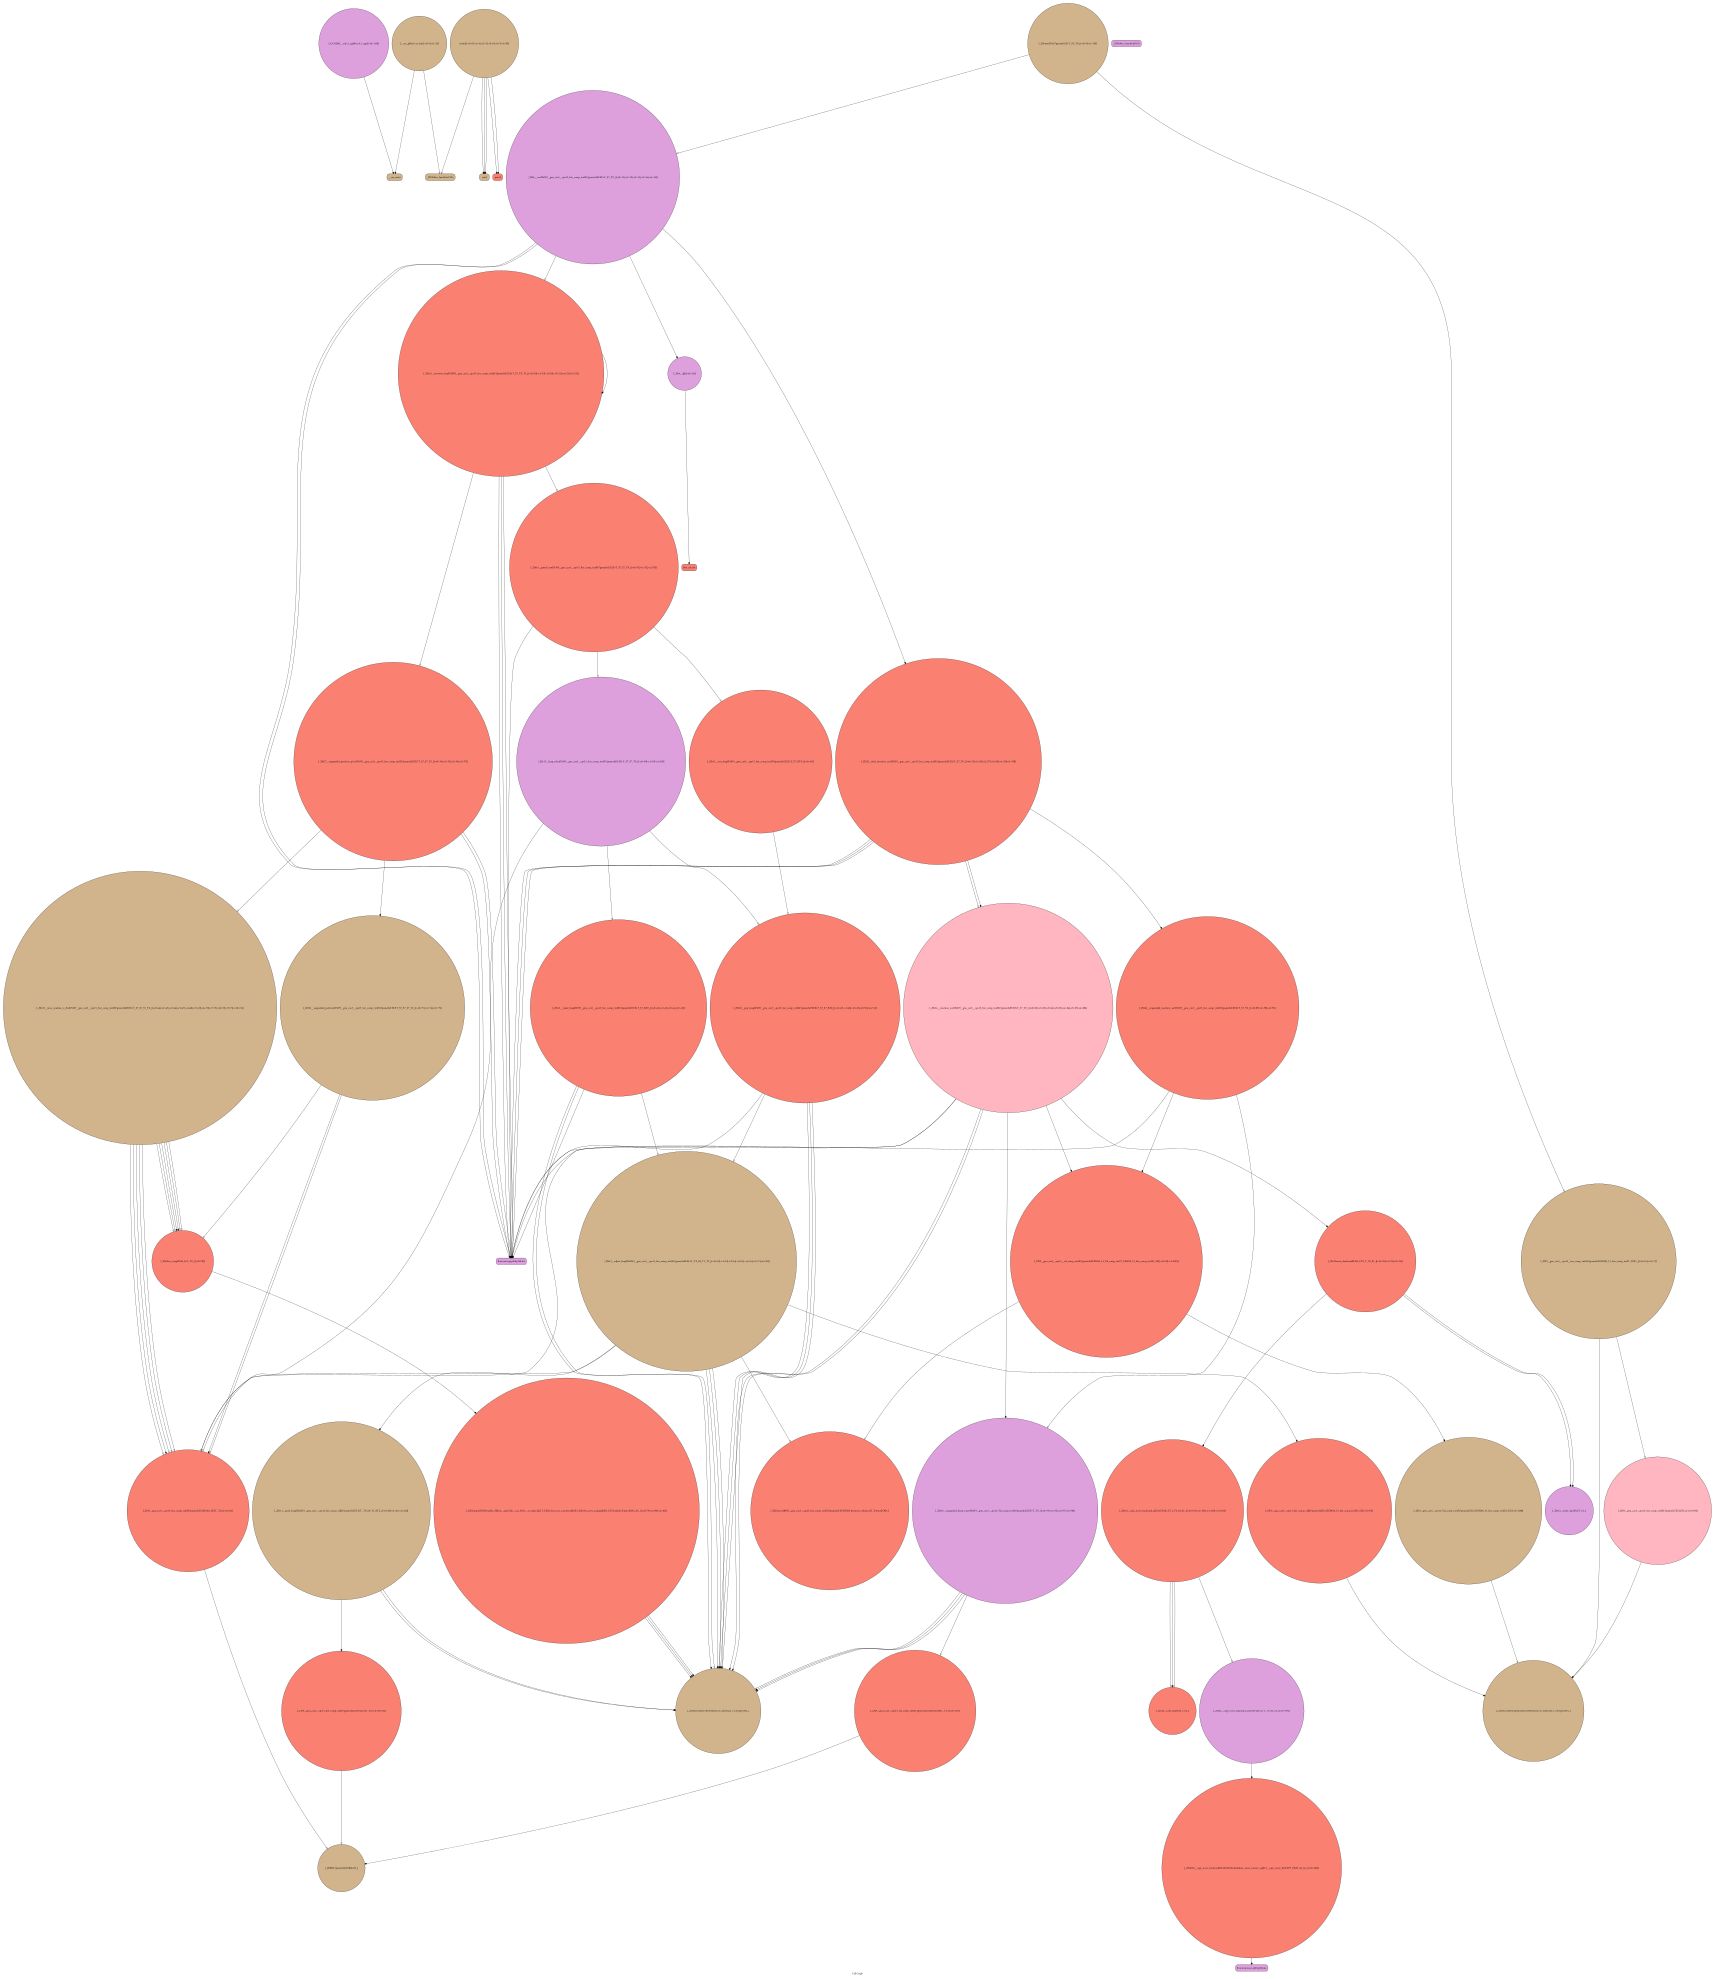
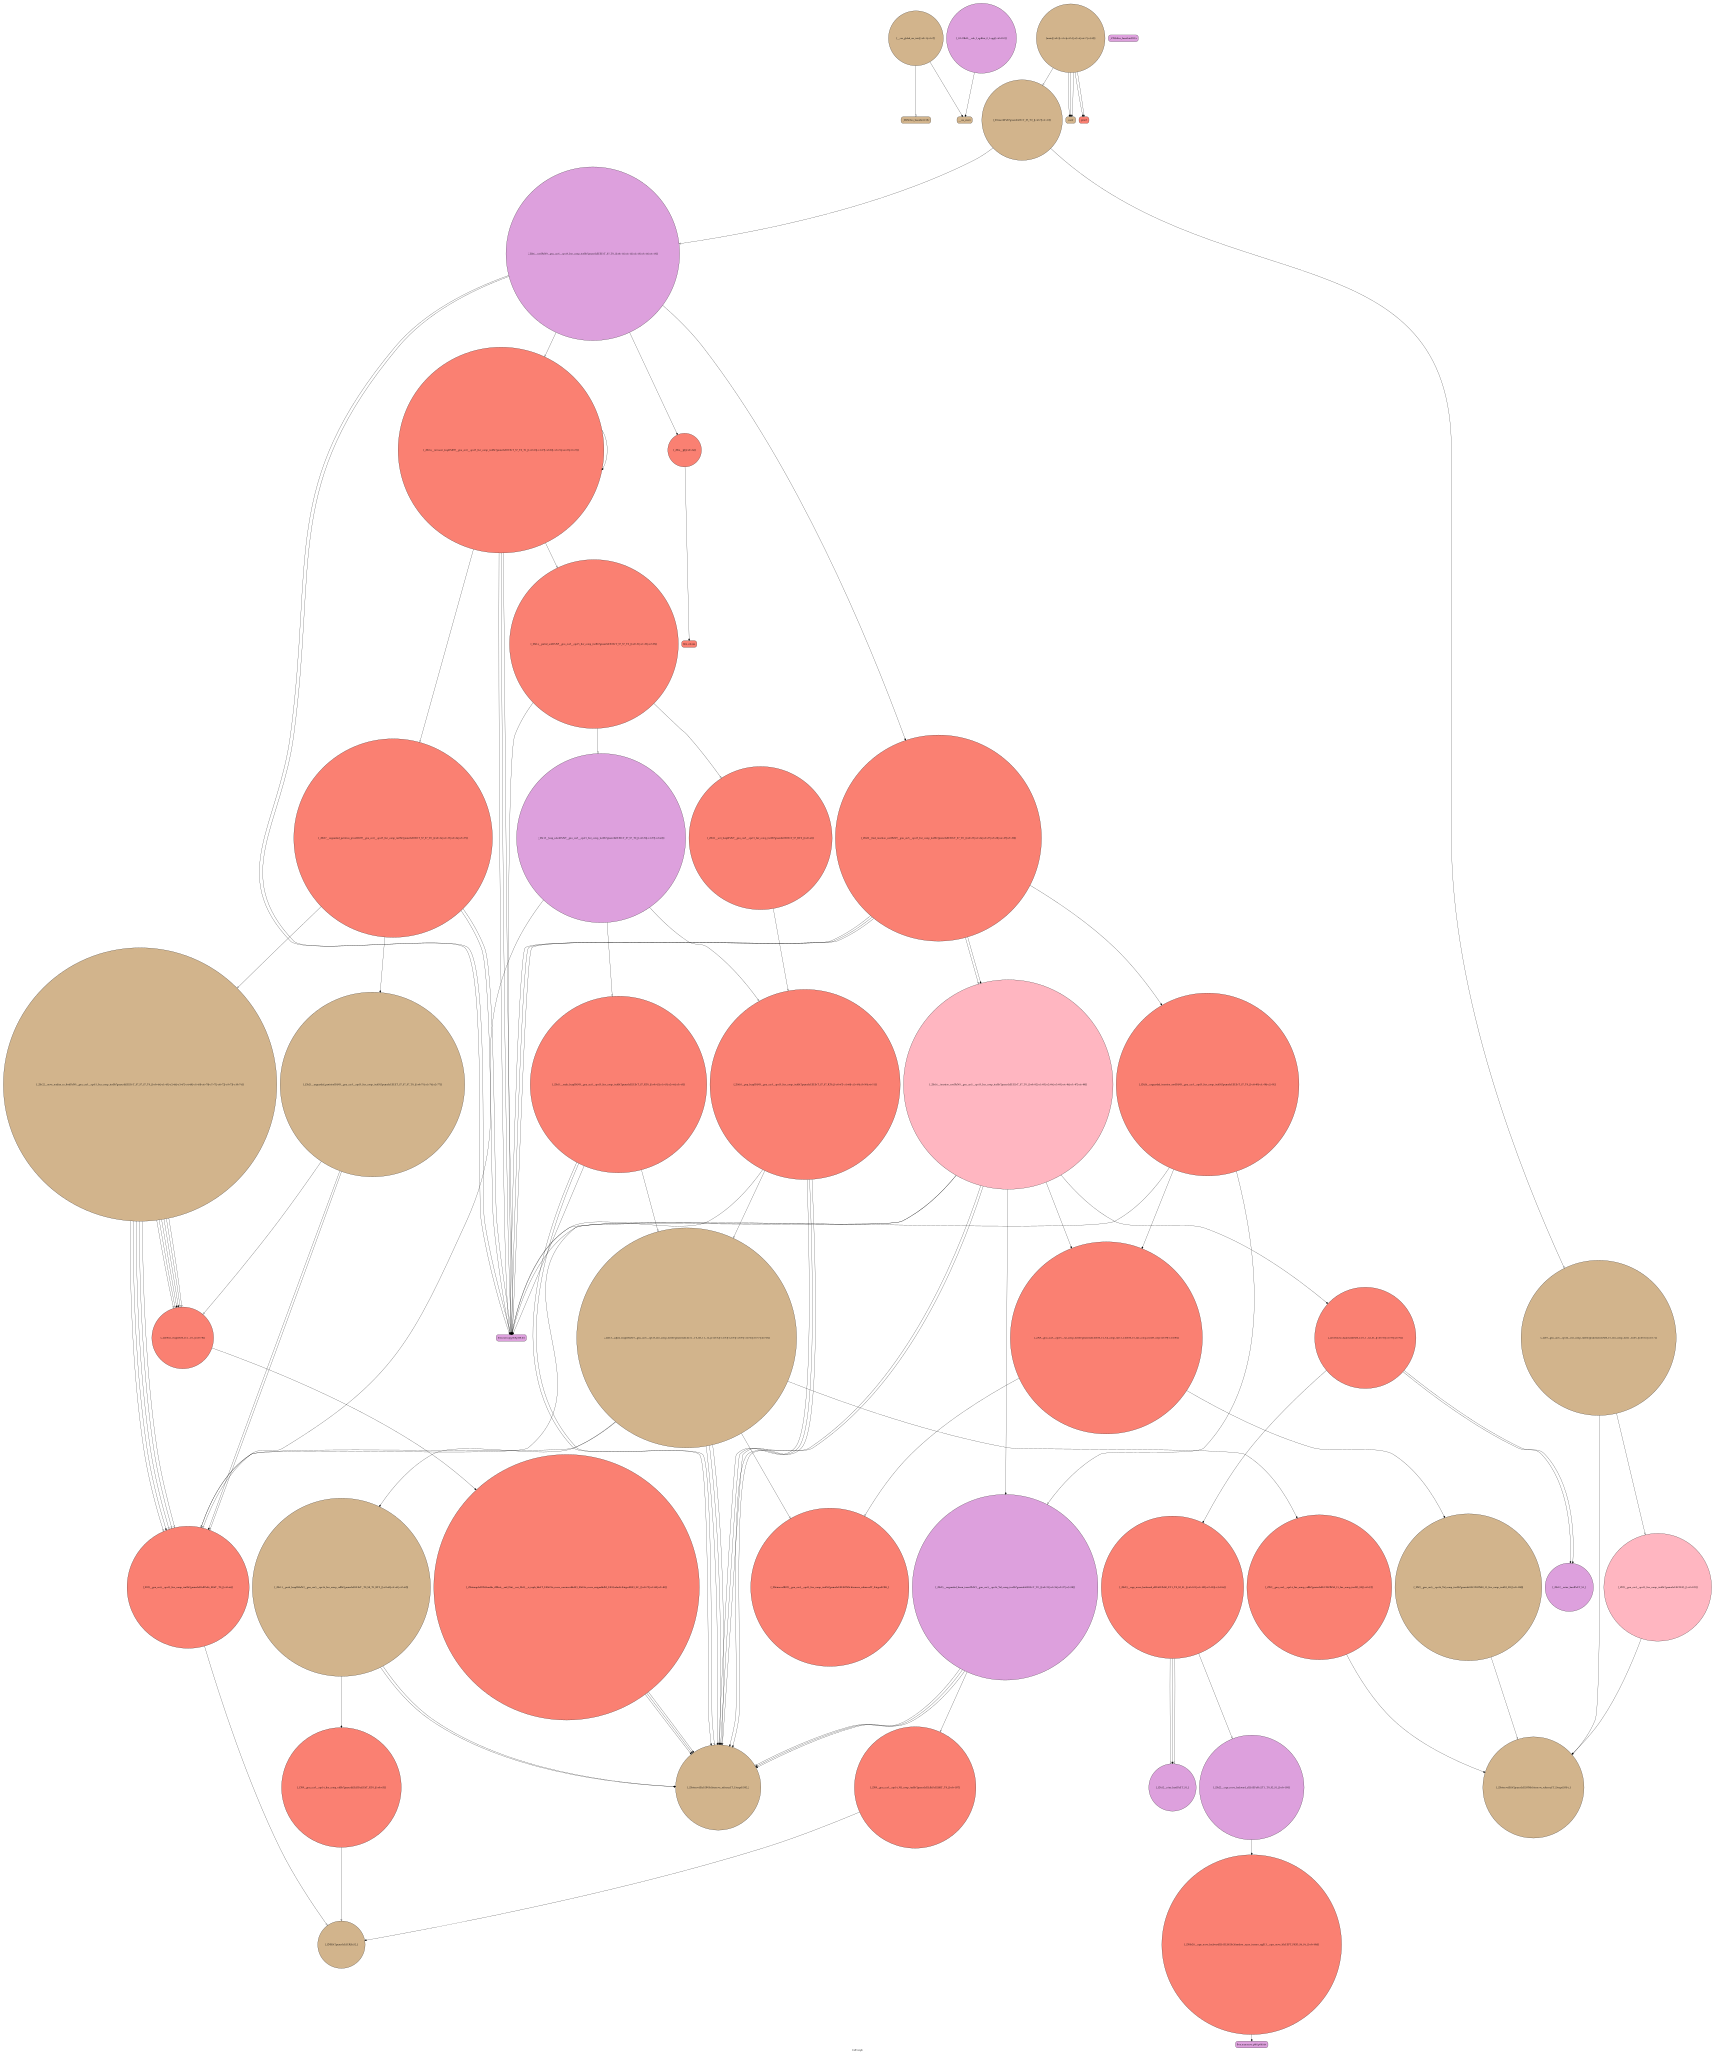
(458, 124) -> (1048, 76)
(685, 373) -> (685, 450)
(1172, 1711) -> (1172, 1788)
